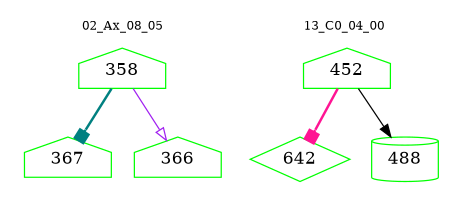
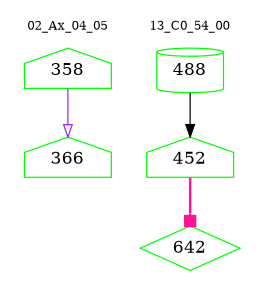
(123, 27) -> (68, 27)
(344, 27) -> (190, 27)
(371, 108) -> (190, 109)
(68, 159) -> none
